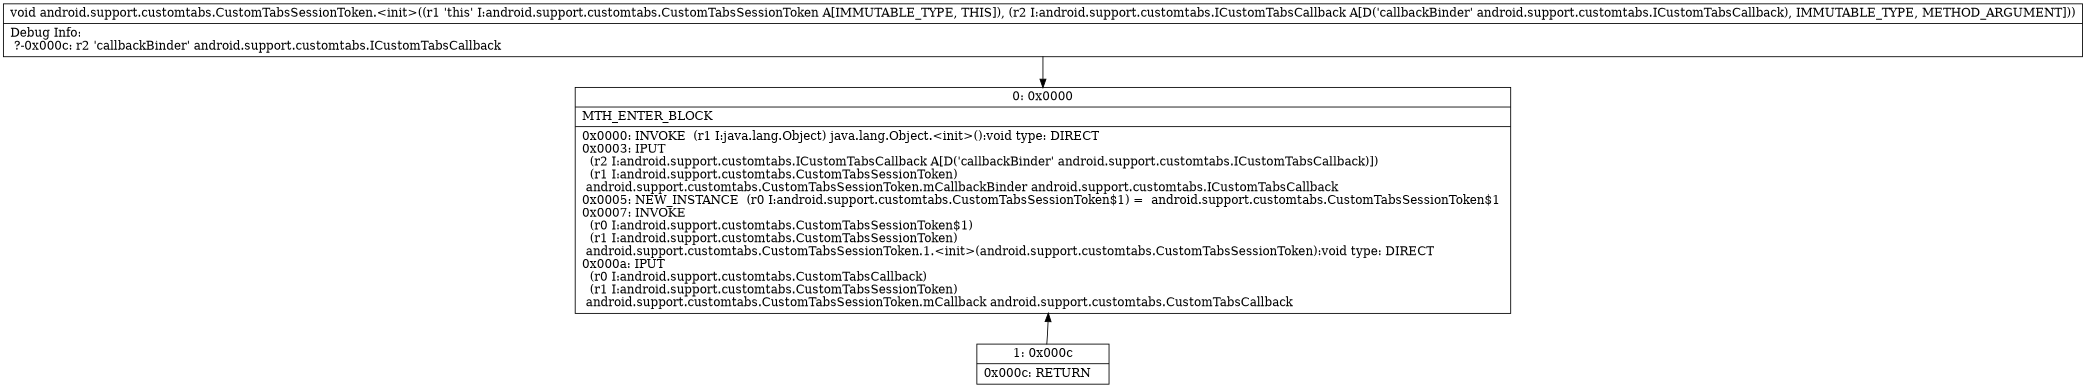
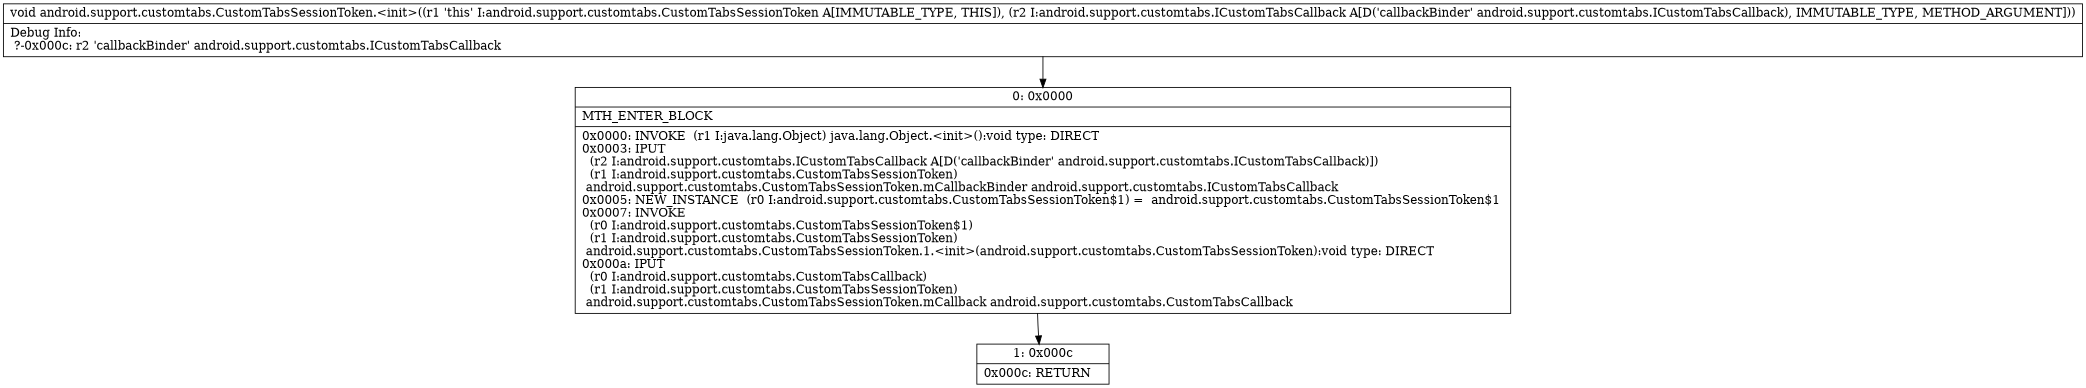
(1048, 333) -> (1038, 324)
